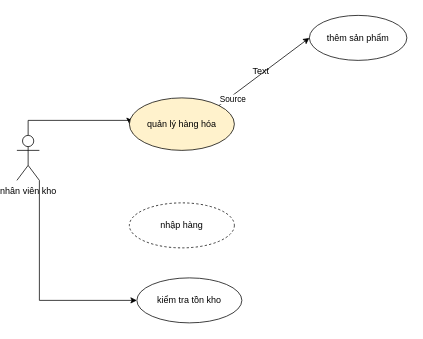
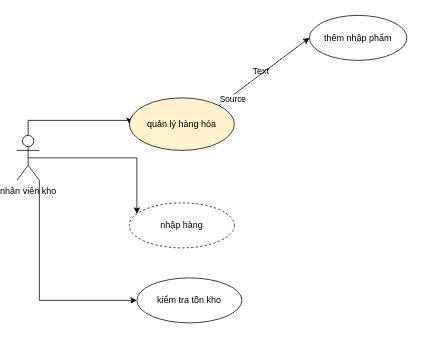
(358, 38) -> (358, 38)
none -> (136, 158)
